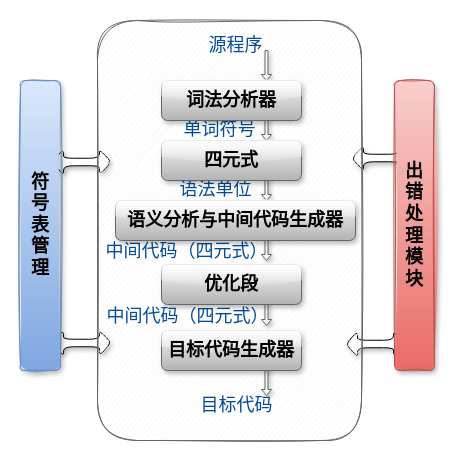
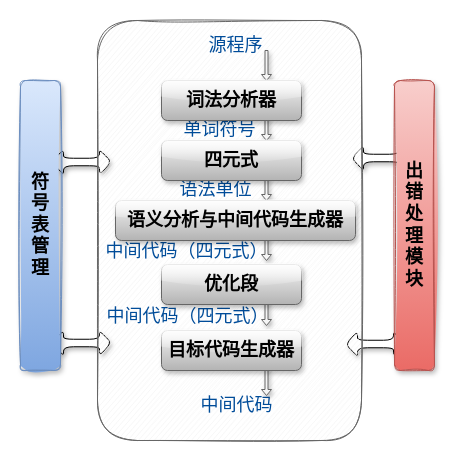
(237, 406) -> (237, 406)
